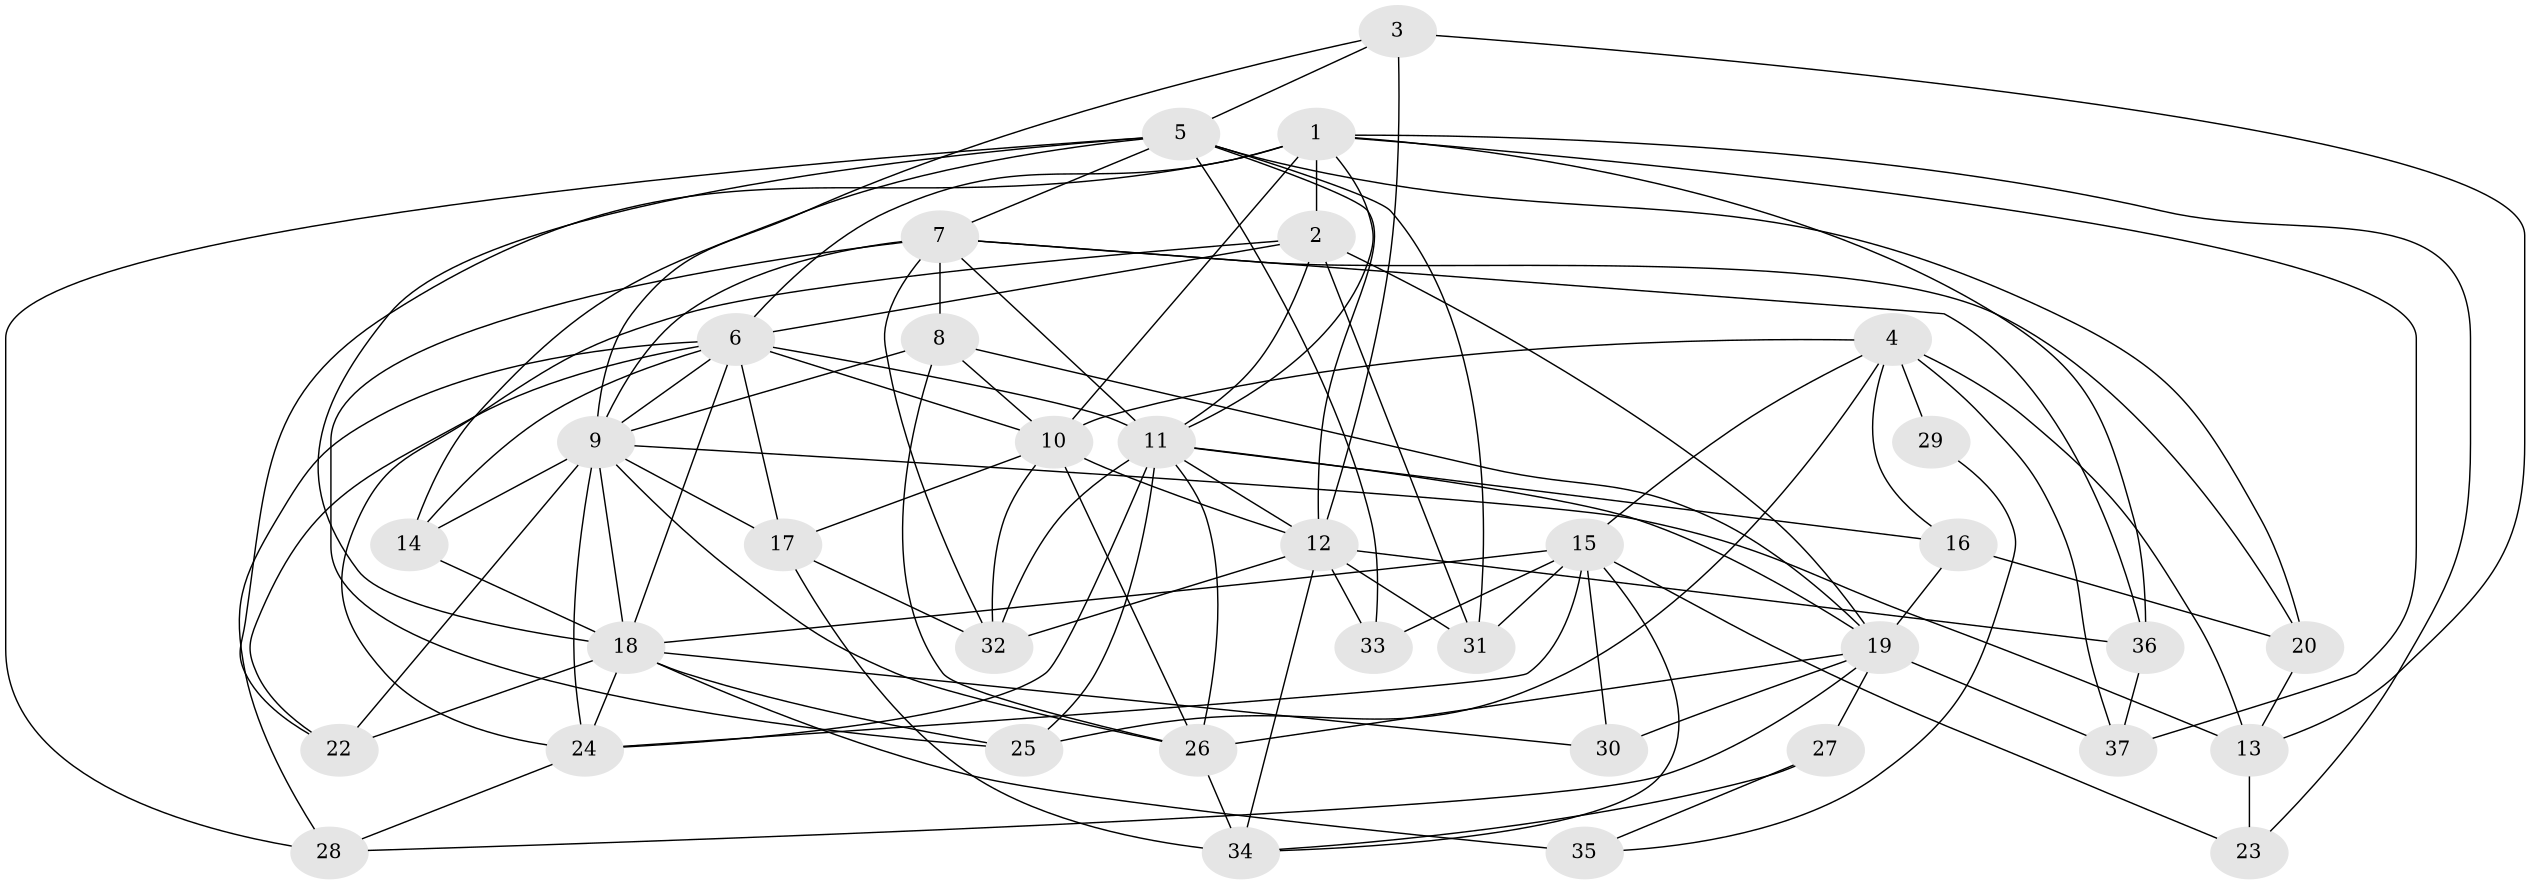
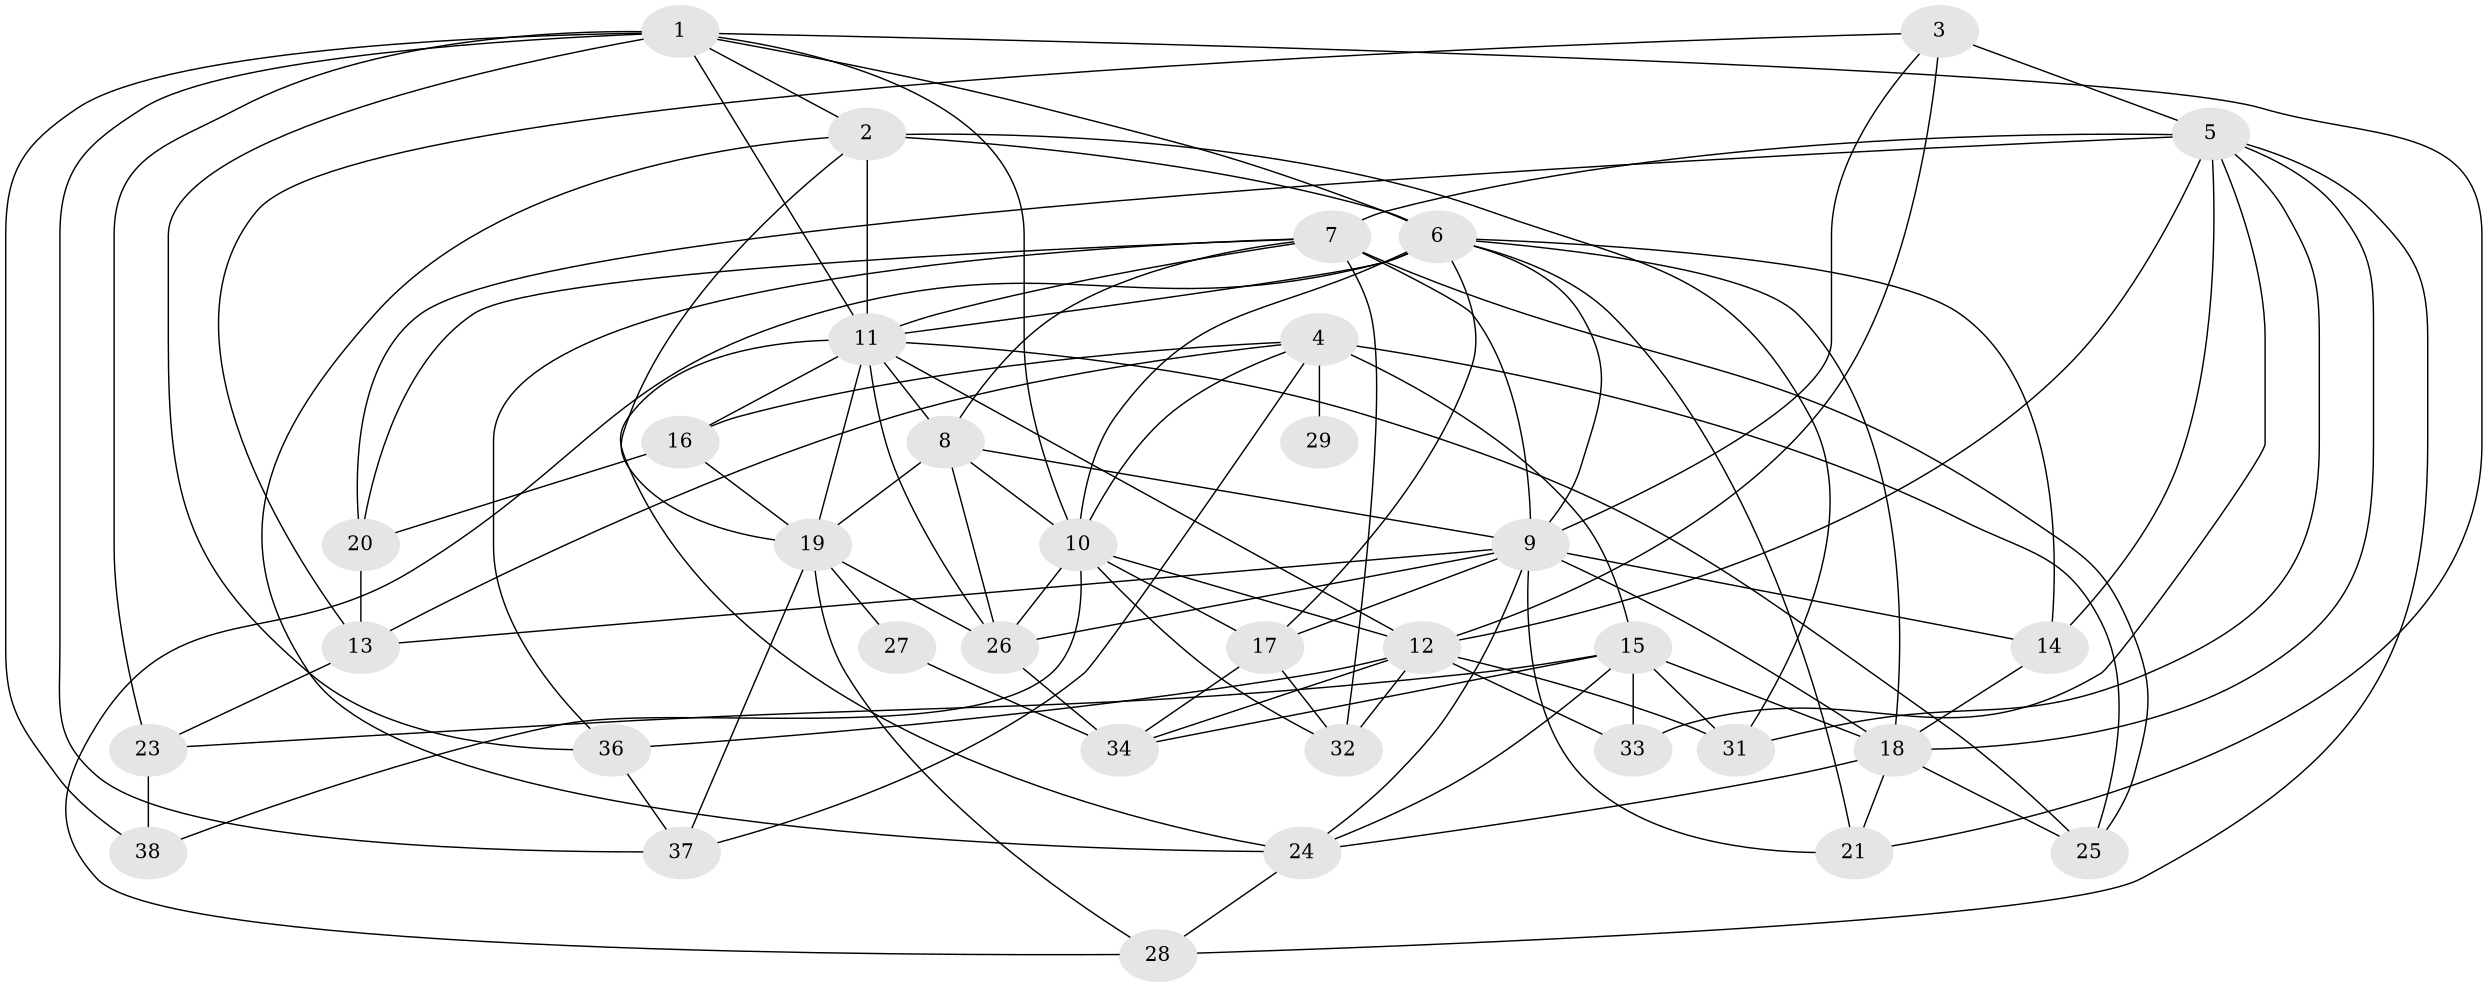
(1051, 529) -> (906, 391)
(339, 750) -> (1854, 853)
(1609, 750) -> none
none -> (148, 853)
(1585, 853) -> none
